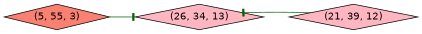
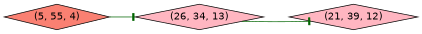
(278, 12) -> (275, 22)
(57, 17) -> (57, 17)
